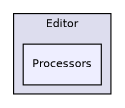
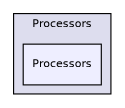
(62, 24) -> (62, 24)
